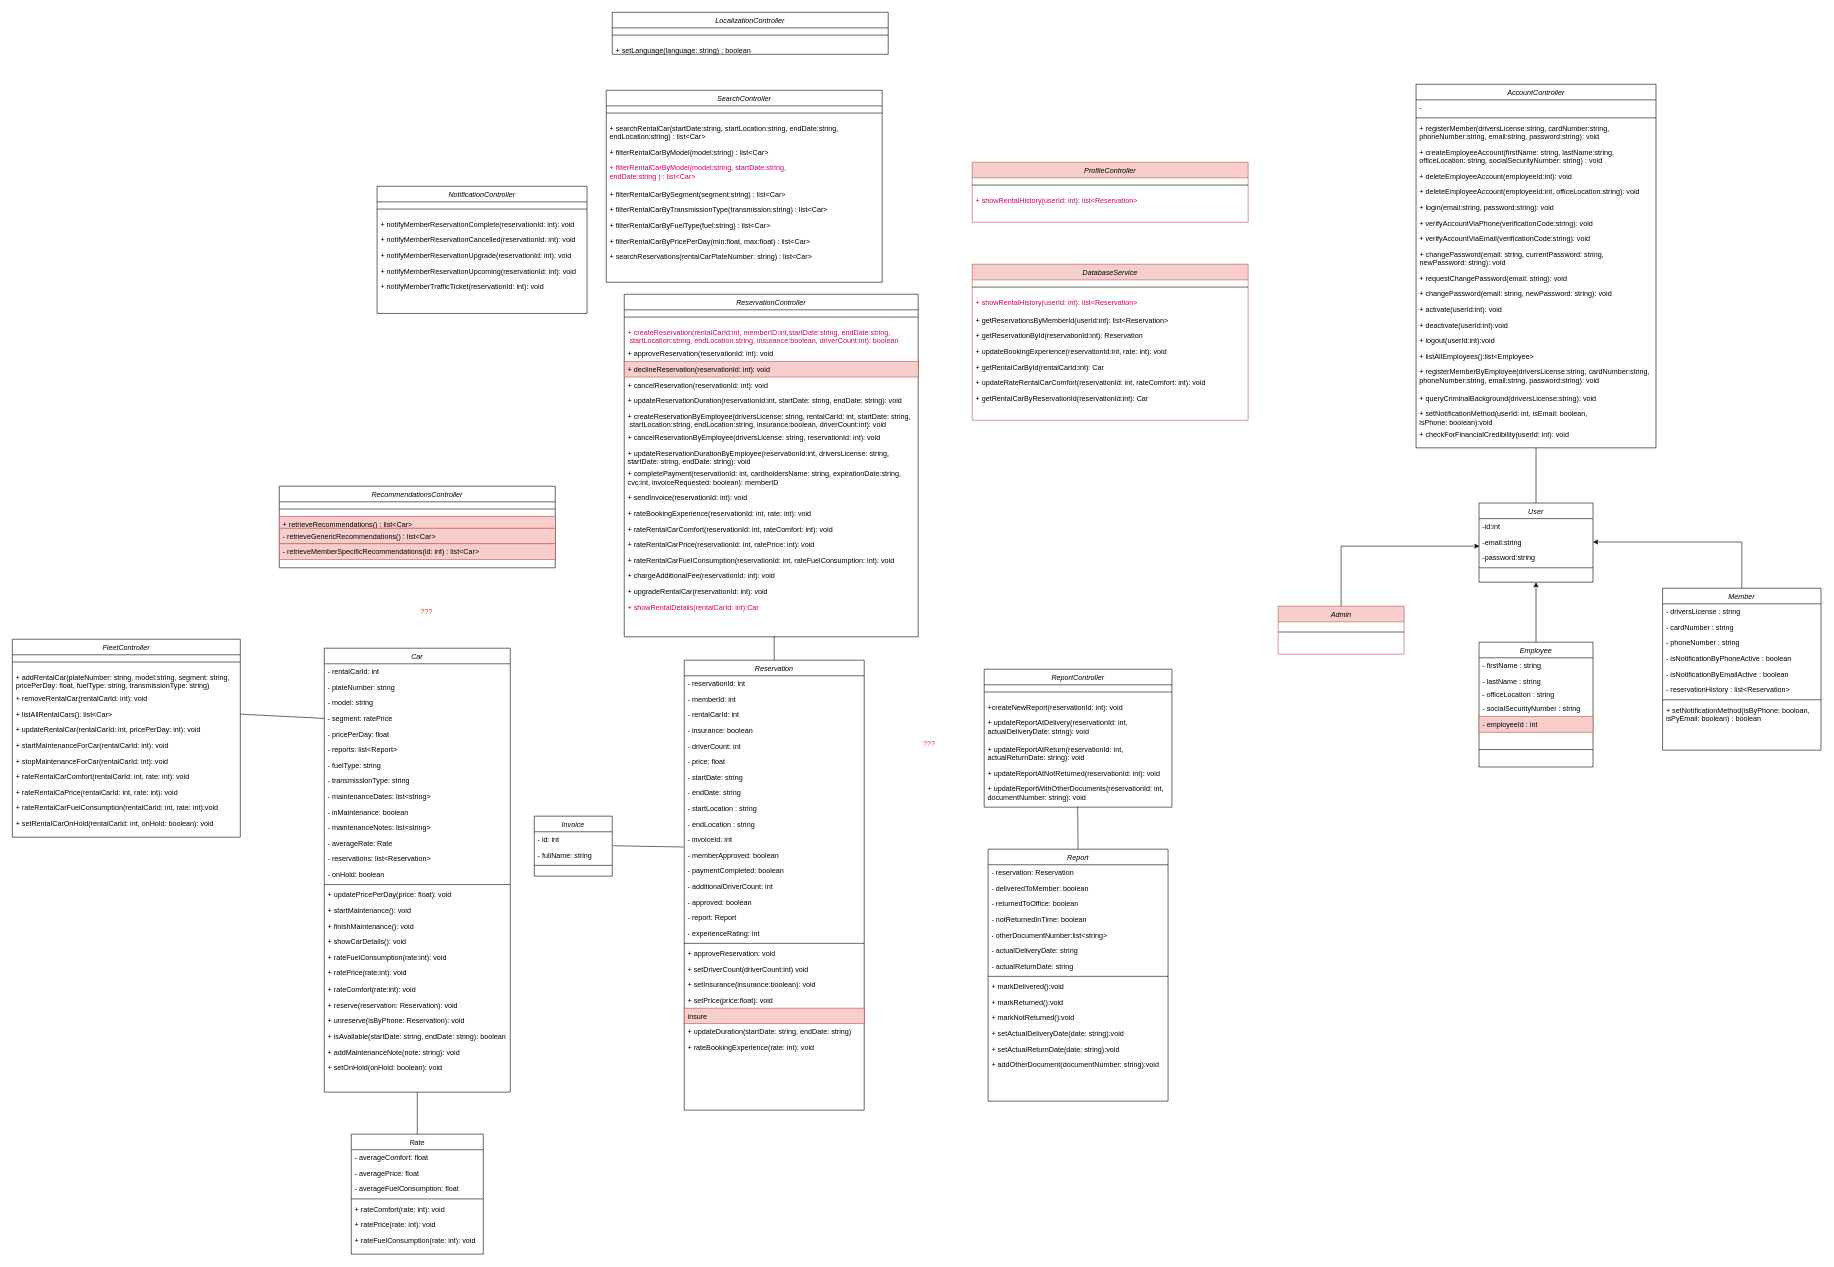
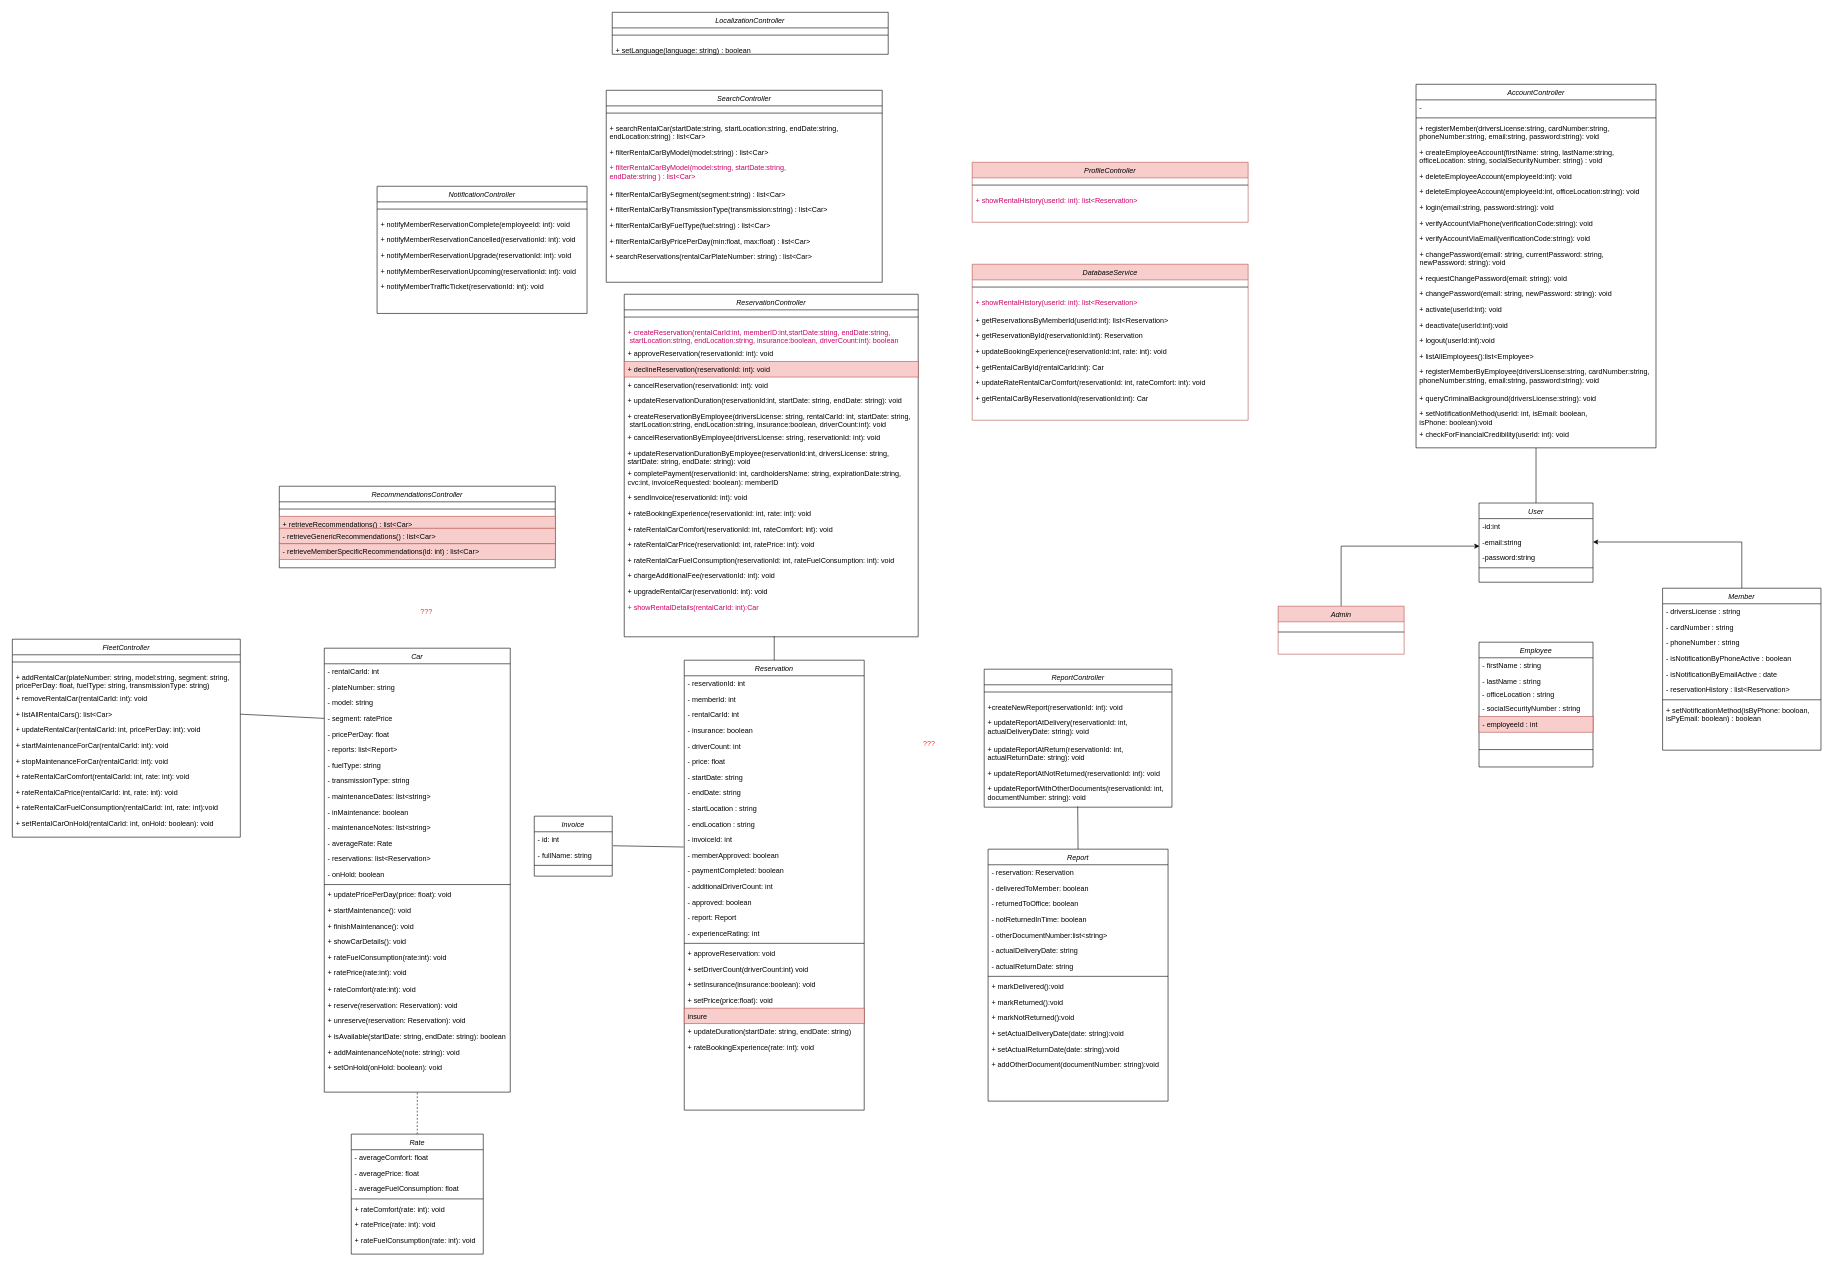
(489, 224) -> (483, 224)
(1536, 587) -> none
(1734, 674) -> (1728, 674)
(403, 1021) -> (407, 1021)
(417, 1114) -> (417, 1114)
